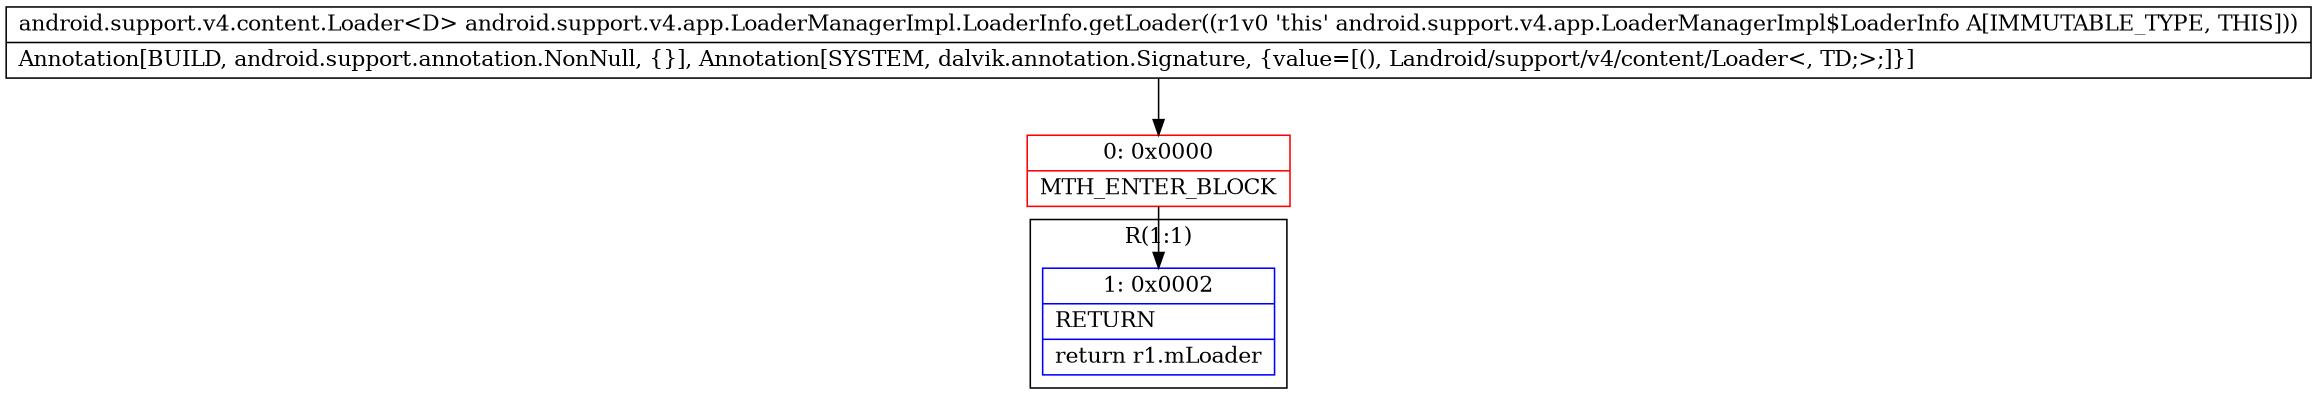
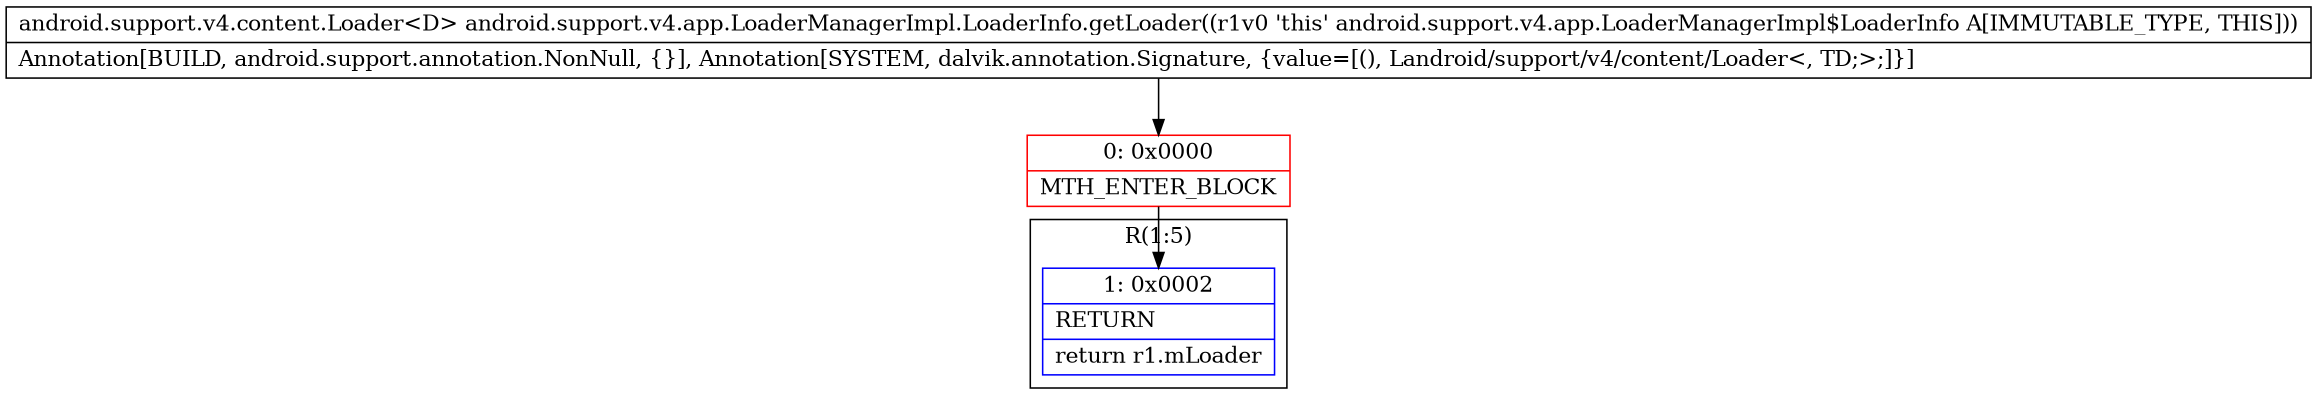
(1159, 237) -> (1159, 237)
